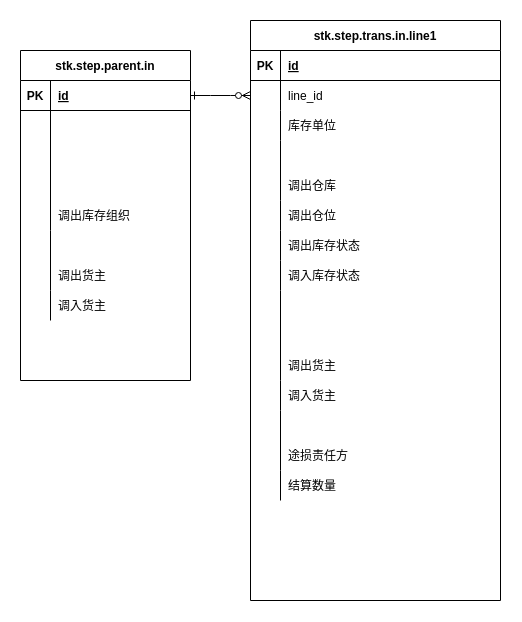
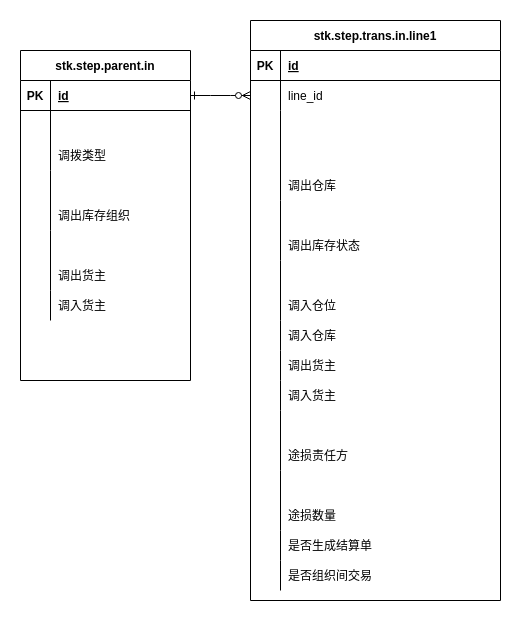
(391, 126) -> none
none -> (121, 156)
(391, 216) -> none
(391, 276) -> none
none -> (391, 306)
none -> (391, 336)
(391, 486) -> none
none -> (391, 516)
none -> (391, 546)
none -> (391, 576)
